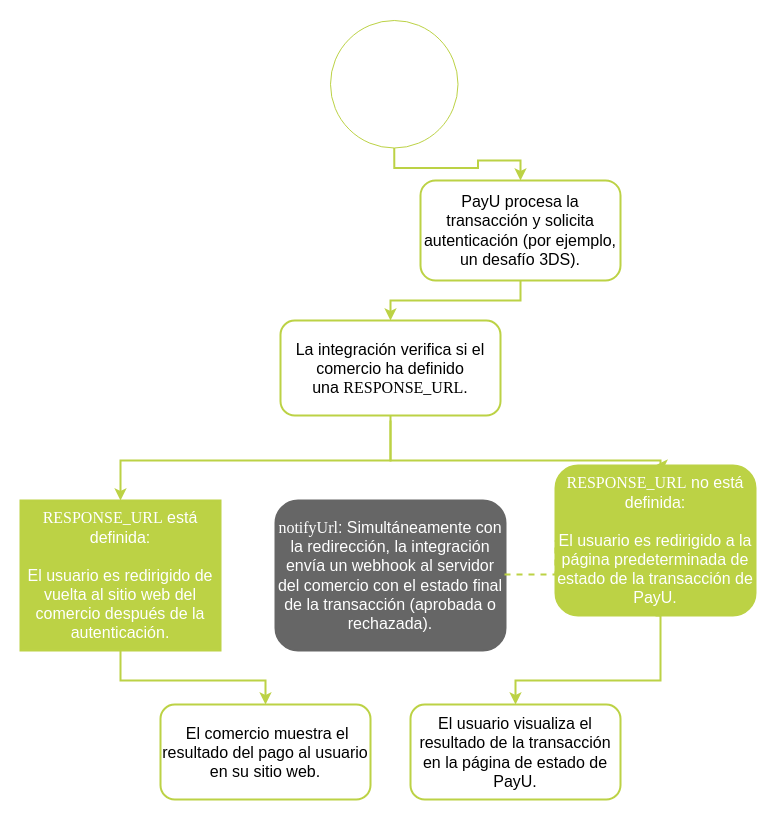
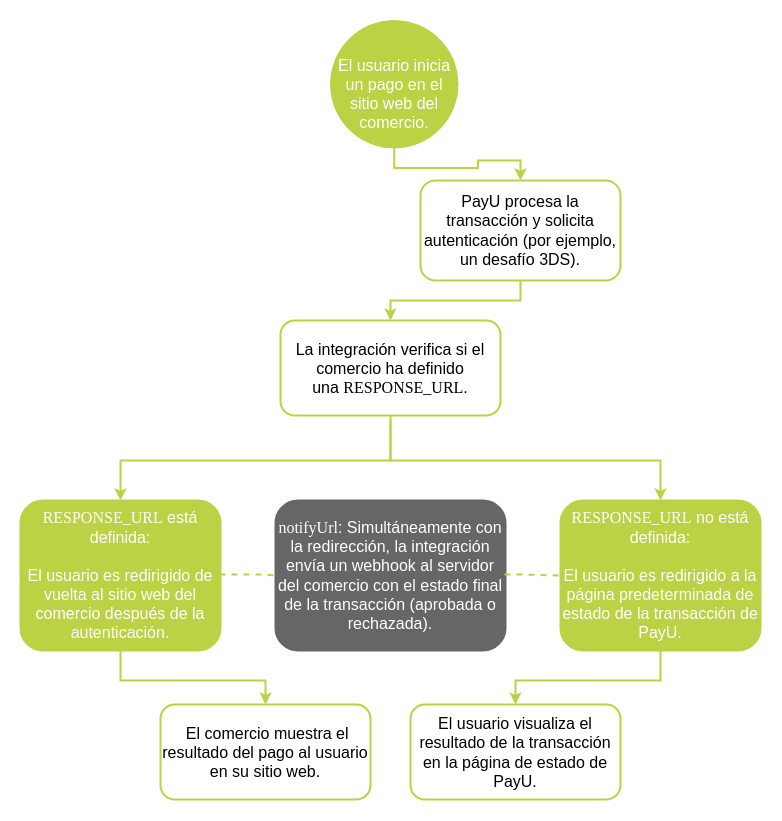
(394, 84) -> (394, 84)
(656, 541) -> (661, 576)
none -> (247, 575)
(121, 576) -> (121, 576)
